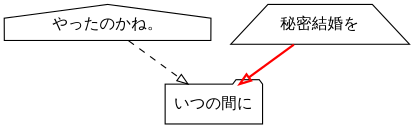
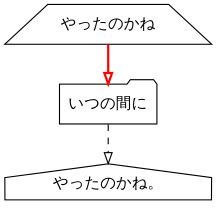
(320, 24) -> (108, 24)
(154, 59) -> (108, 138)
